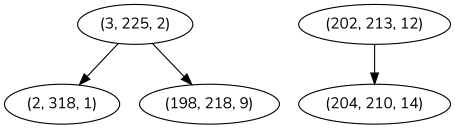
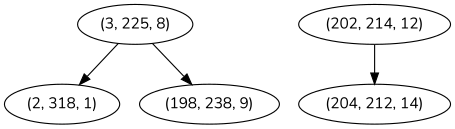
(135, 24) -> (135, 24)
(375, 24) -> (375, 24)
(209, 104) -> (209, 104)
(375, 104) -> (375, 104)
